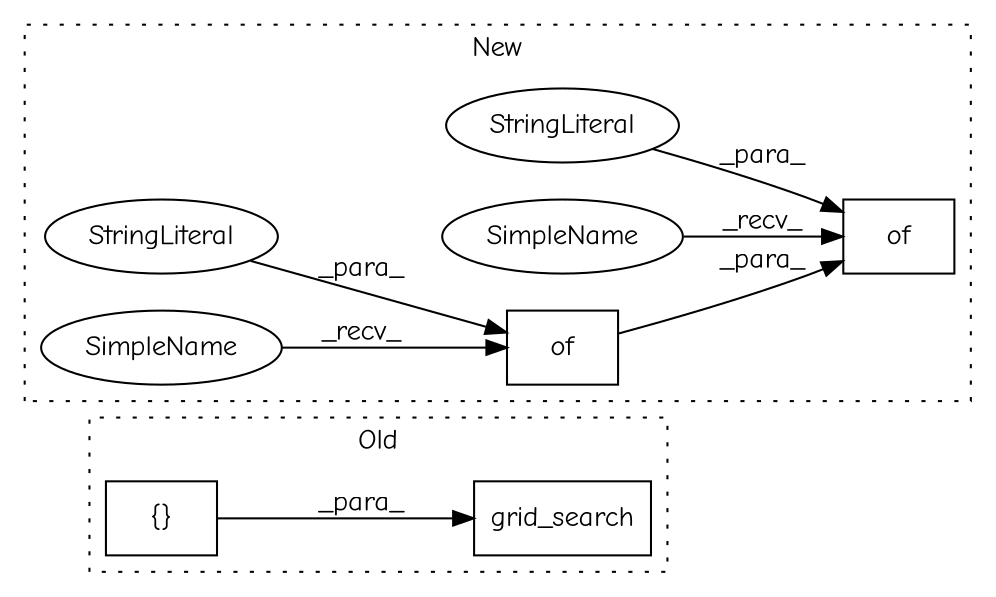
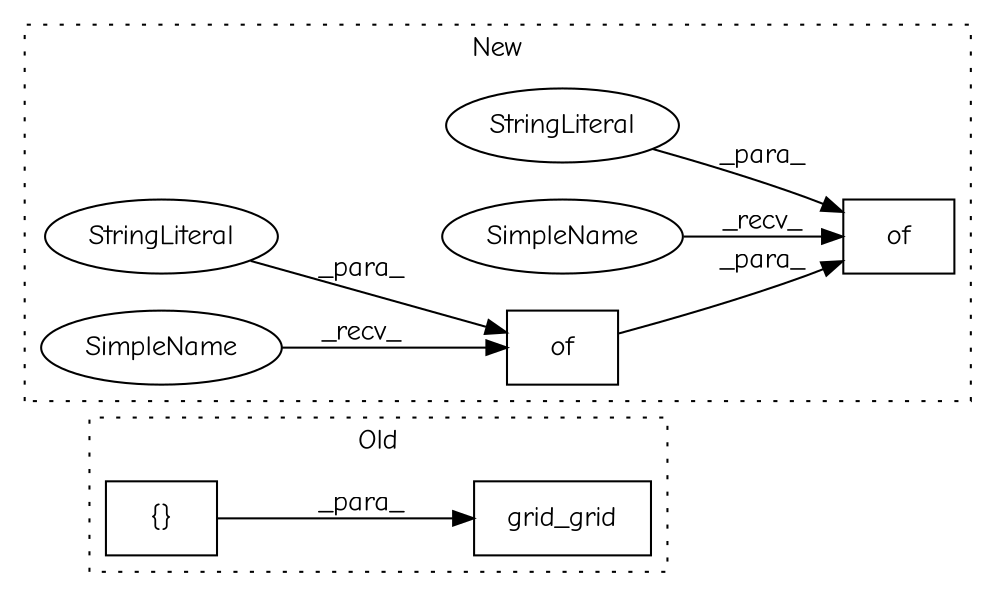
(563, 518) -> (563, 518)
